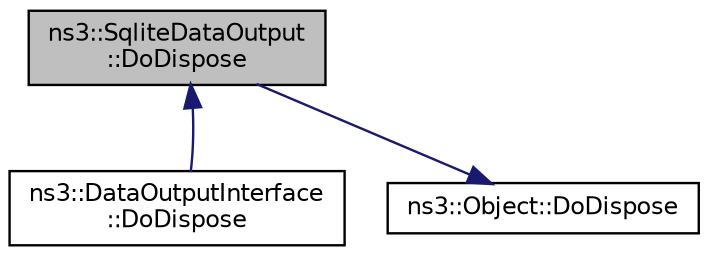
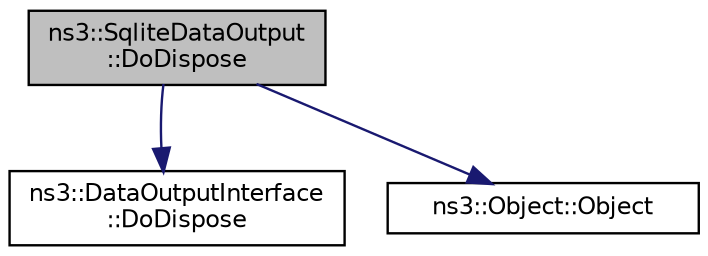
(193, 140) -> (161, 116)
(543, 208) -> (543, 208)
